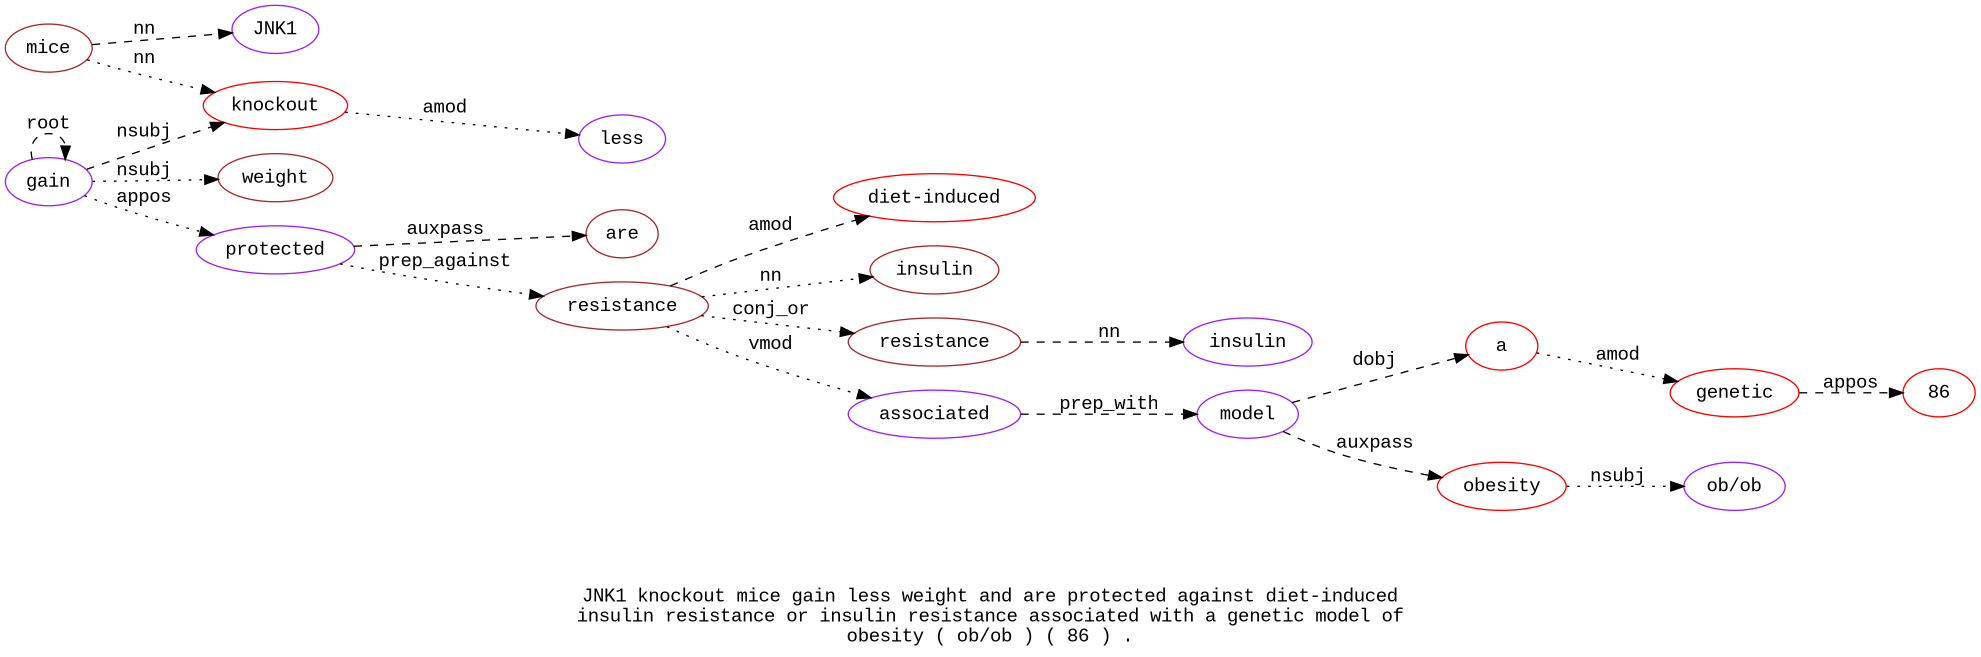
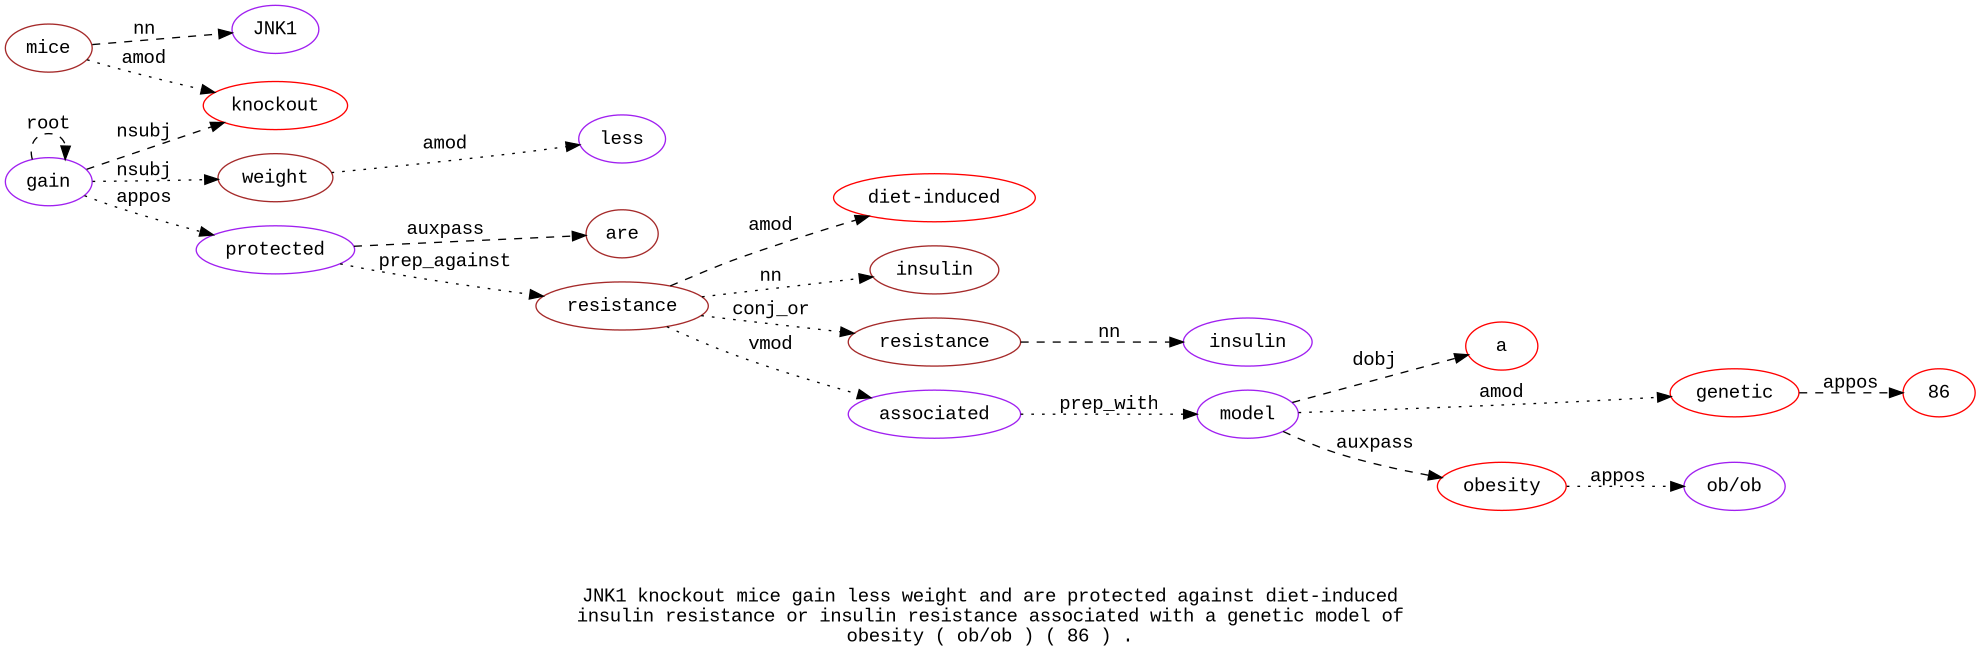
(144, 58) -> (144, 58)
(455, 123) -> (449, 161)
(1600, 366) -> (1478, 406)
(1102, 414) -> (1102, 414)
(1618, 476) -> (1618, 476)
